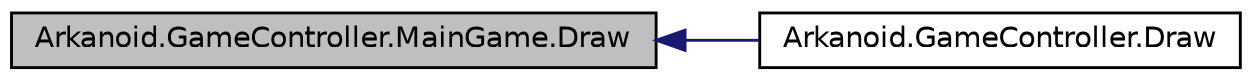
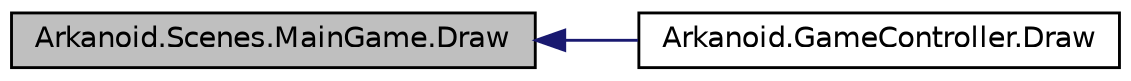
(334, 40) -> (273, 40)
